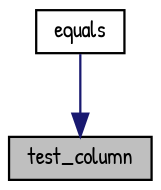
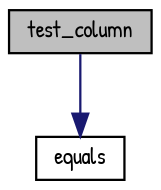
(80, 84) -> (80, 84)
